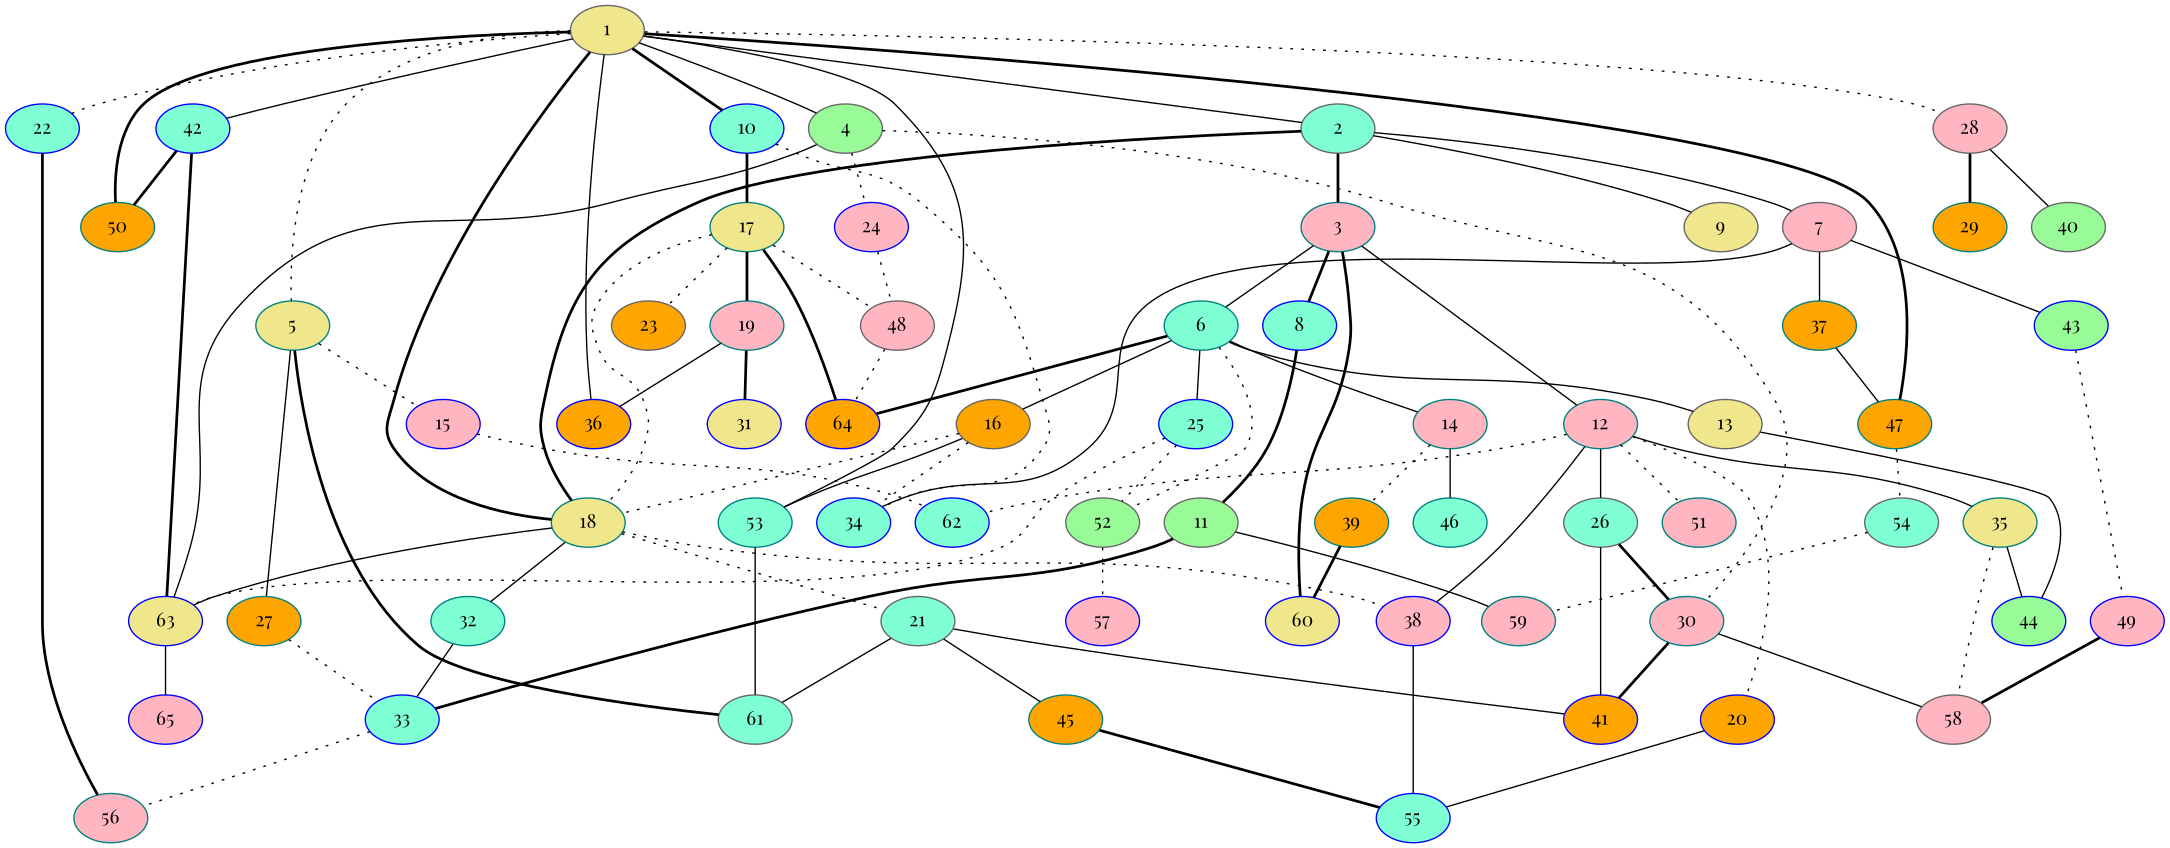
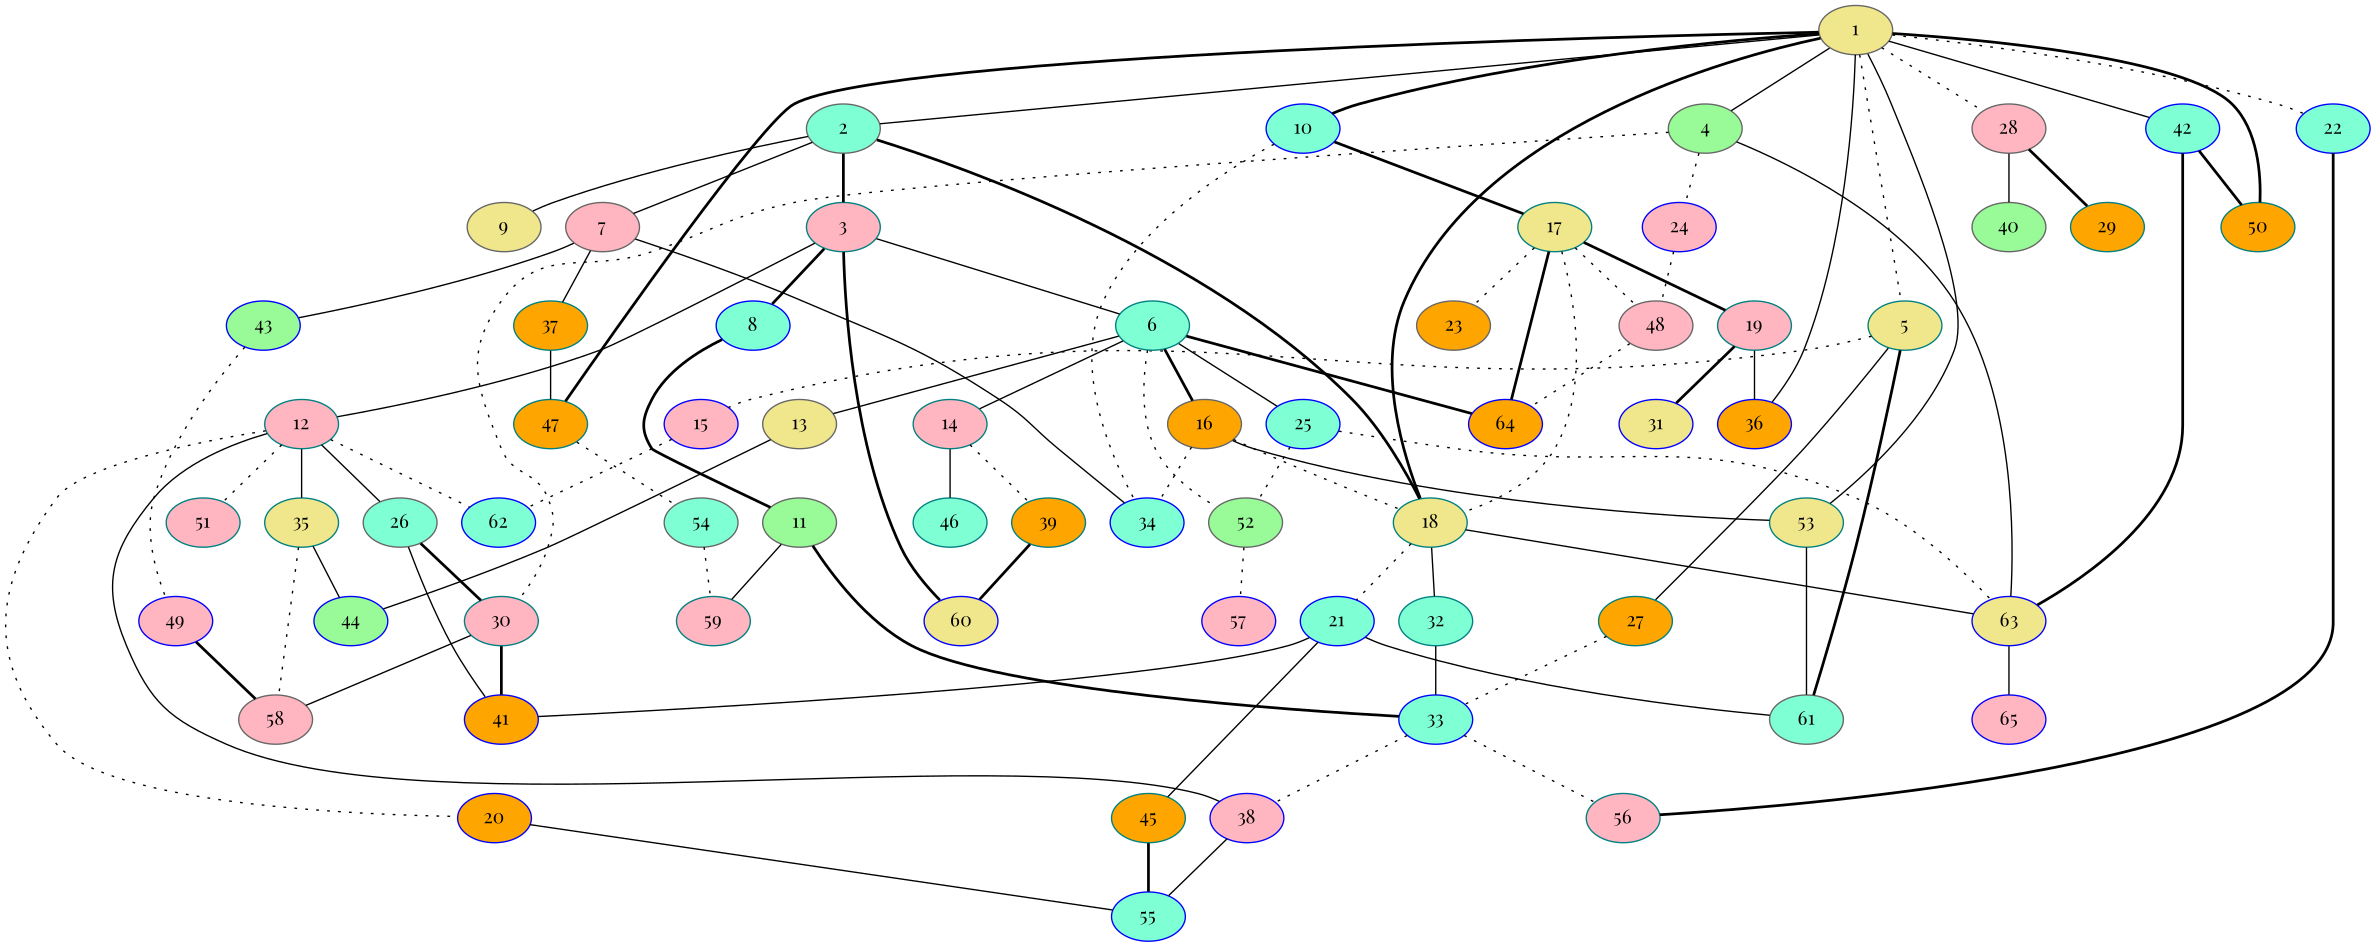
(1097, 375) -> (1179, 375)
(755, 523) -> (1807, 523)
(1004, 563) -> (1341, 769)
(918, 621) -> (1337, 621)
